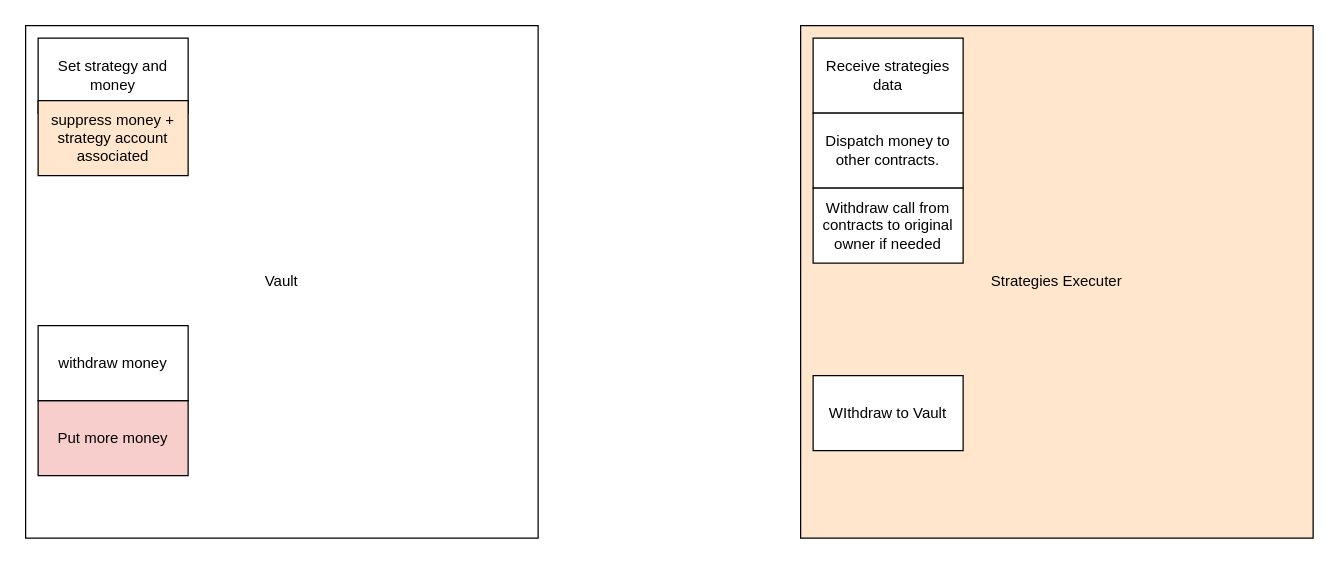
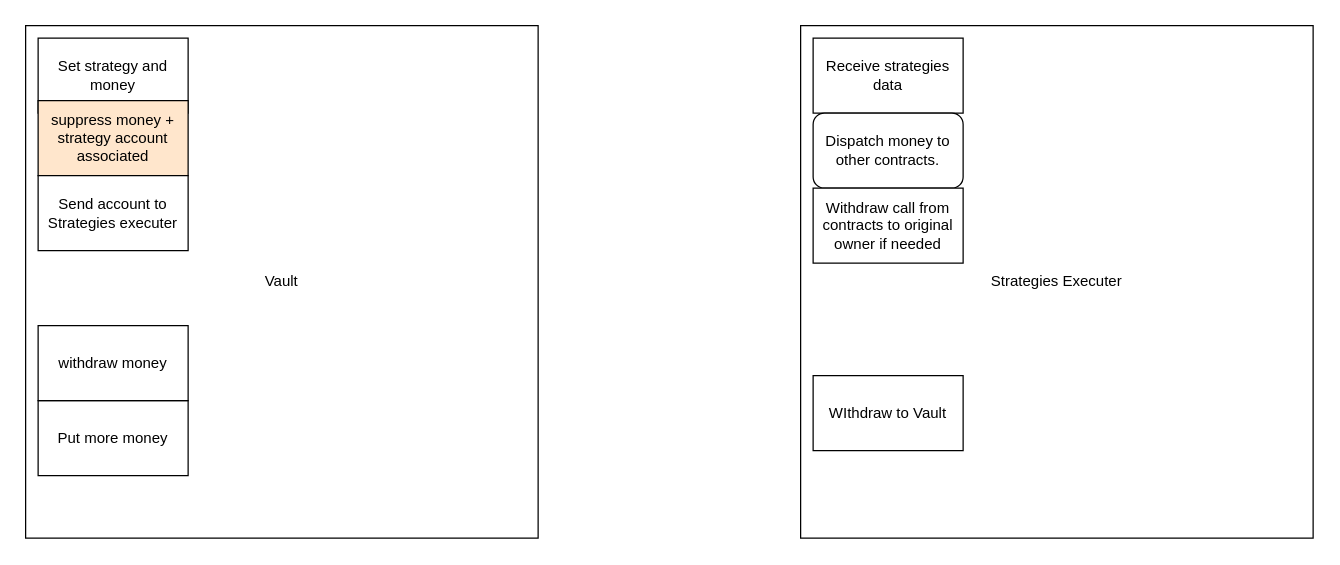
(888, 151) -> (888, 151)
none -> (113, 213)
(1057, 282) -> (1057, 282)
(113, 438) -> (113, 438)
